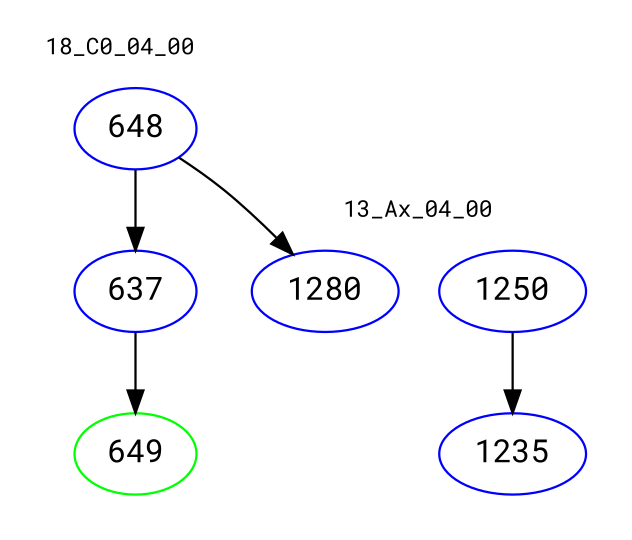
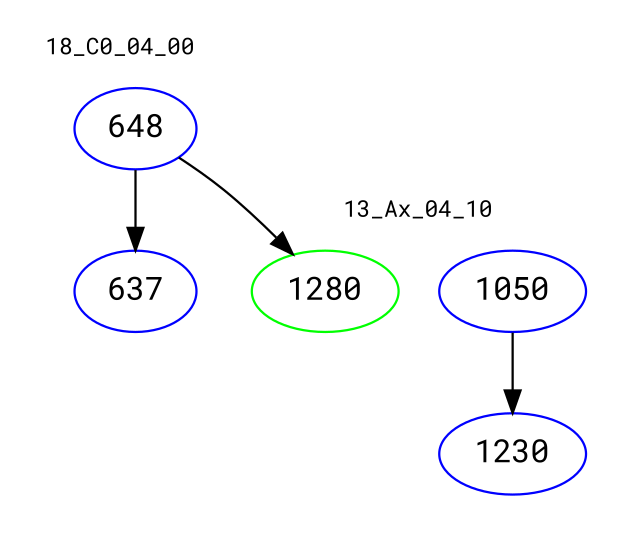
(419, 211) -> (419, 211)
(325, 291) -> (325, 291)
(513, 291) -> (513, 291)
(136, 454) -> none
(513, 454) -> (513, 454)
